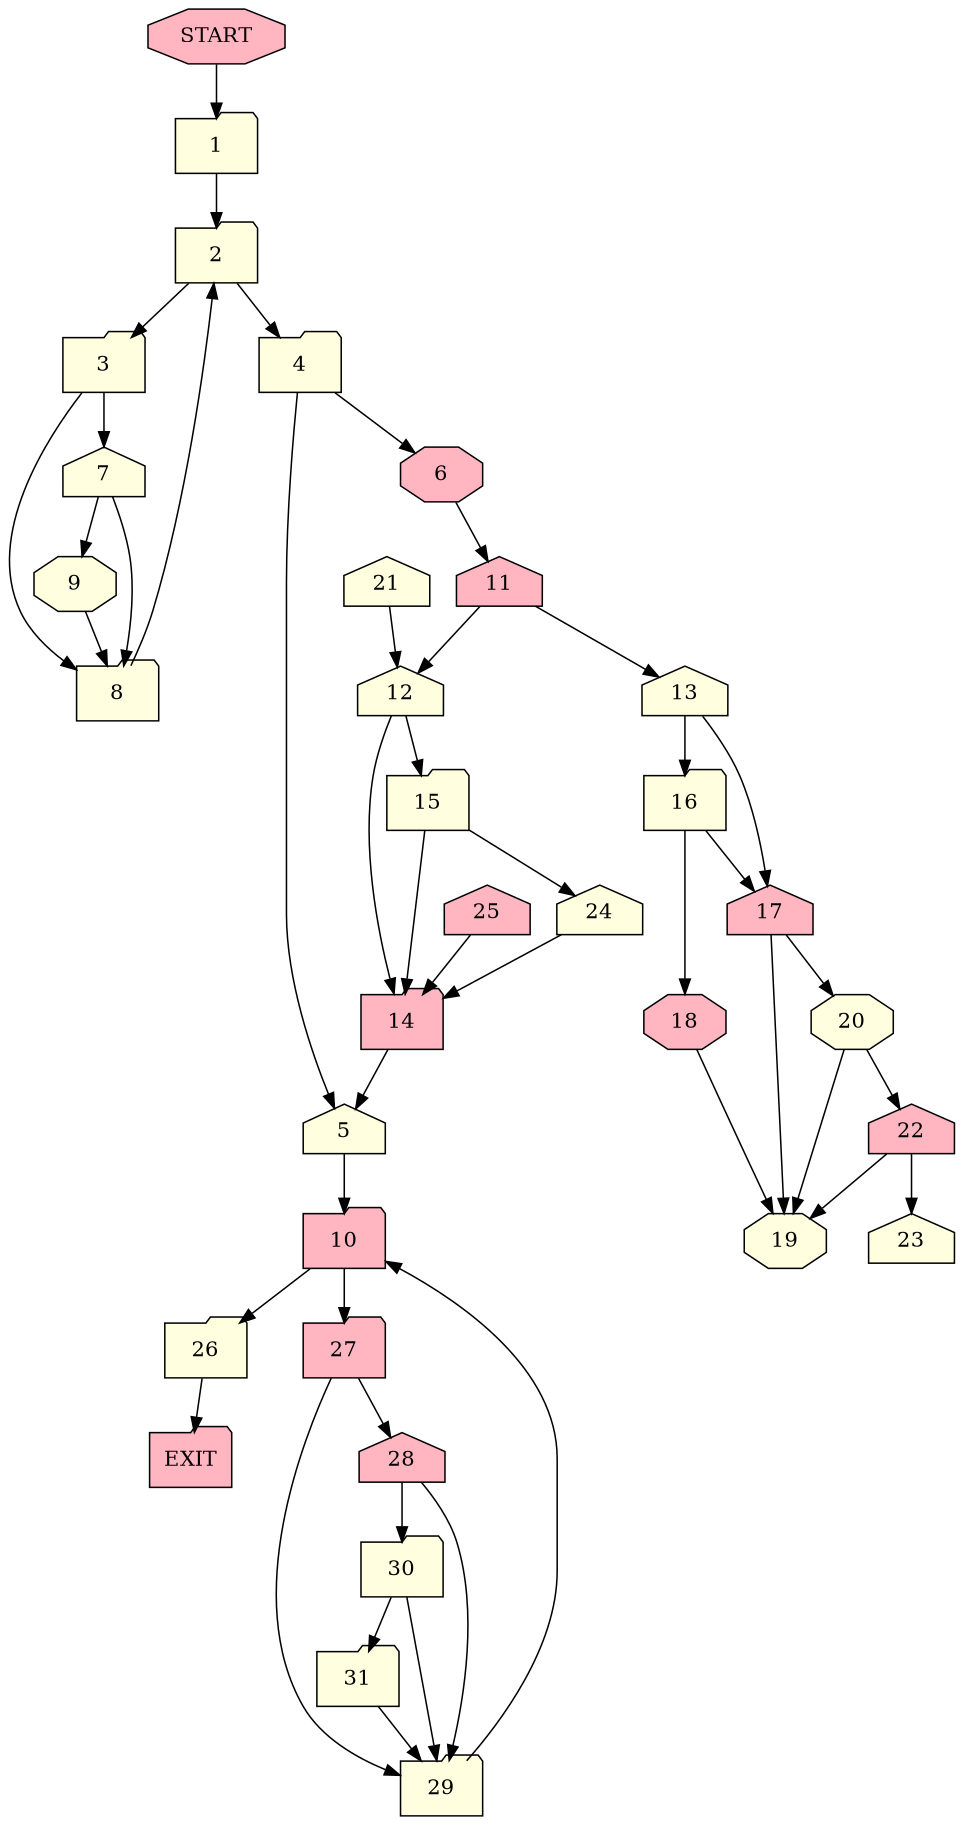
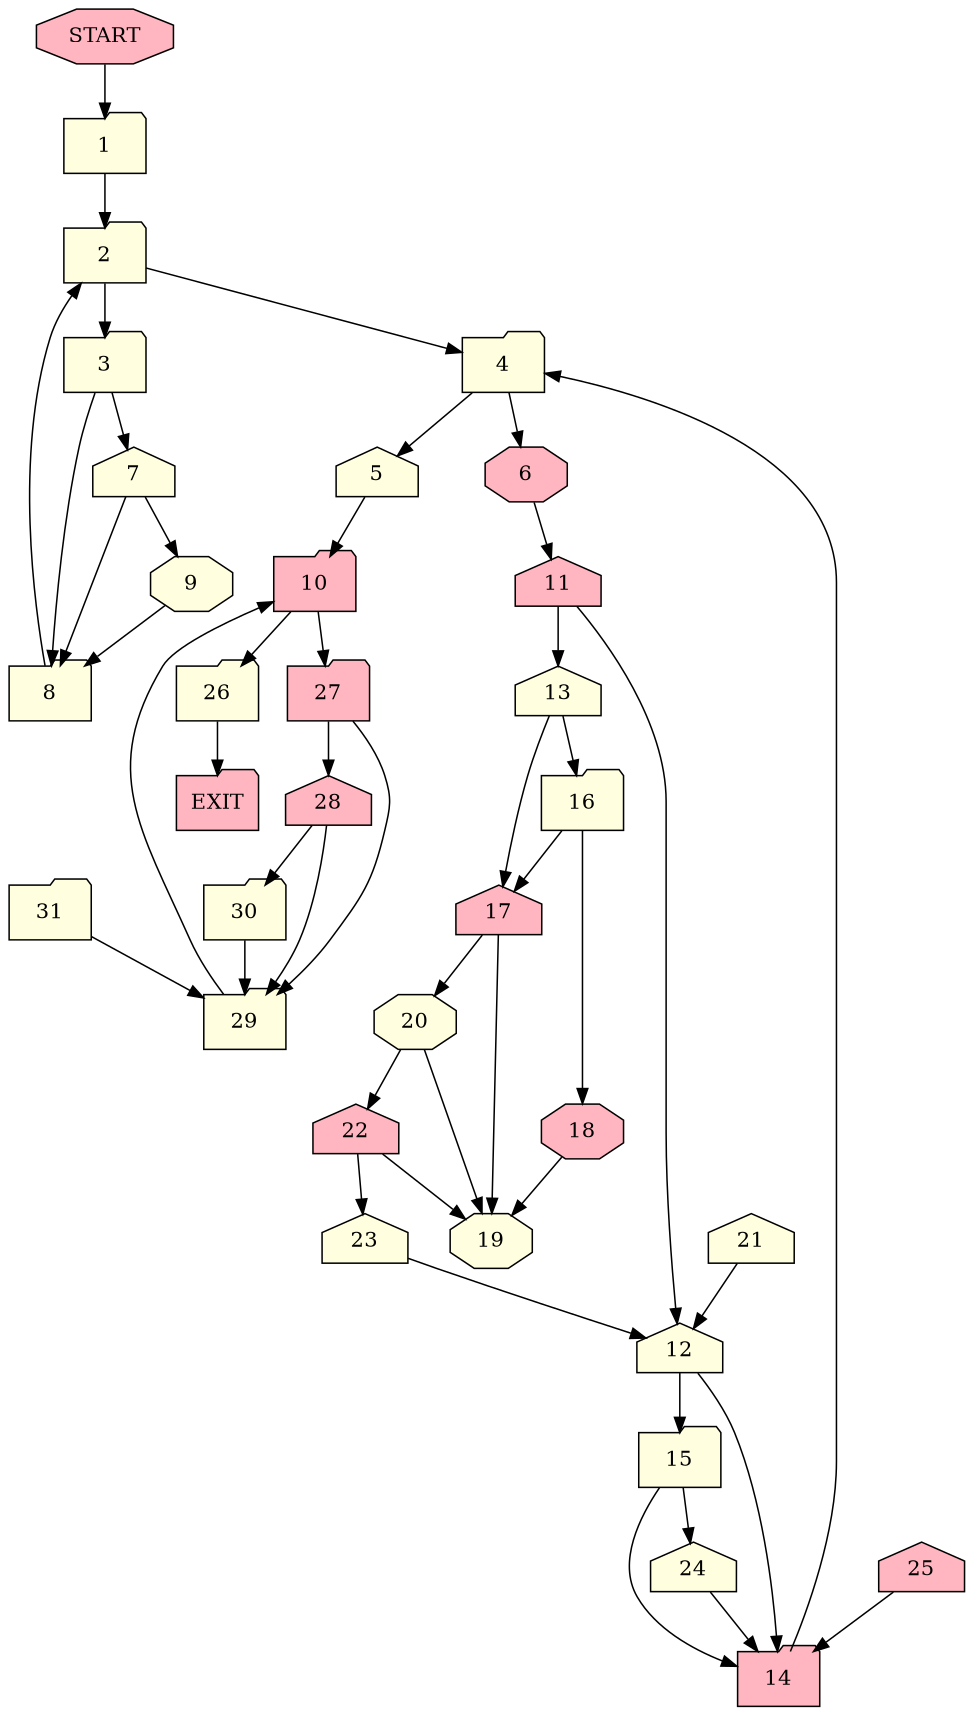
(375, 1073) -> (836, 935)
none -> (519, 1296)
(383, 1617) -> none
